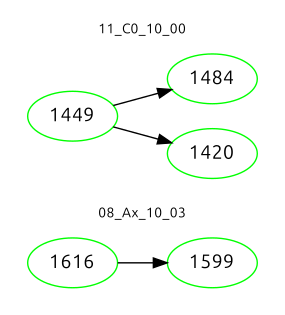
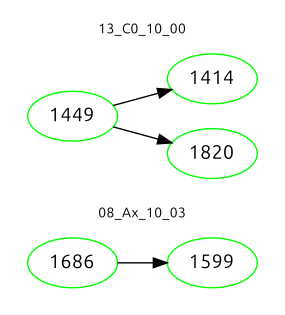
(142, 30) -> (142, 30)
(212, 79) -> (212, 79)
(212, 154) -> (212, 154)
(73, 263) -> (73, 263)
